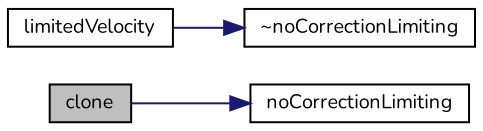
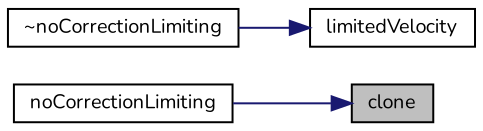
(199, 28) -> (264, 28)
(181, 103) -> (282, 103)
